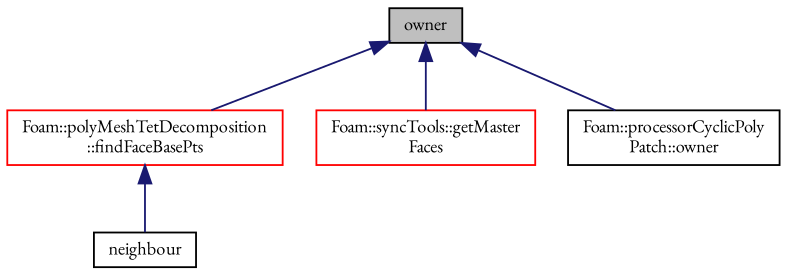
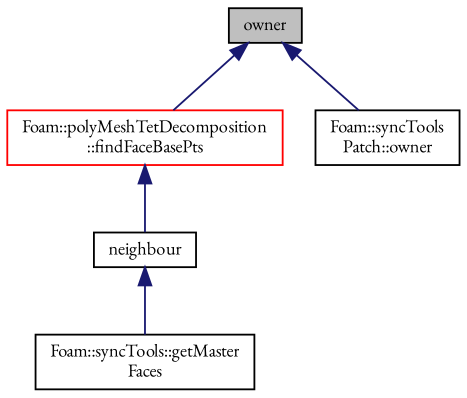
(426, 86) -> (145, 310)
(426, 138) -> (145, 362)
(674, 138) -> (388, 138)
